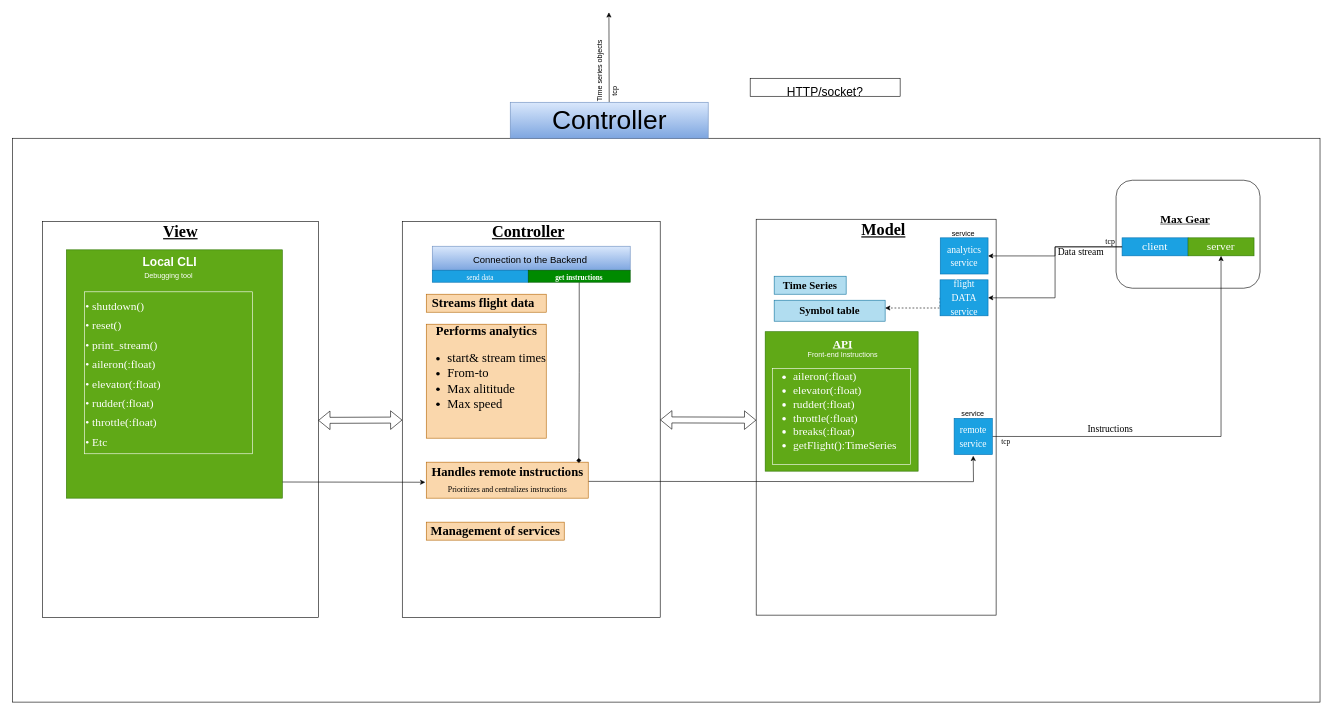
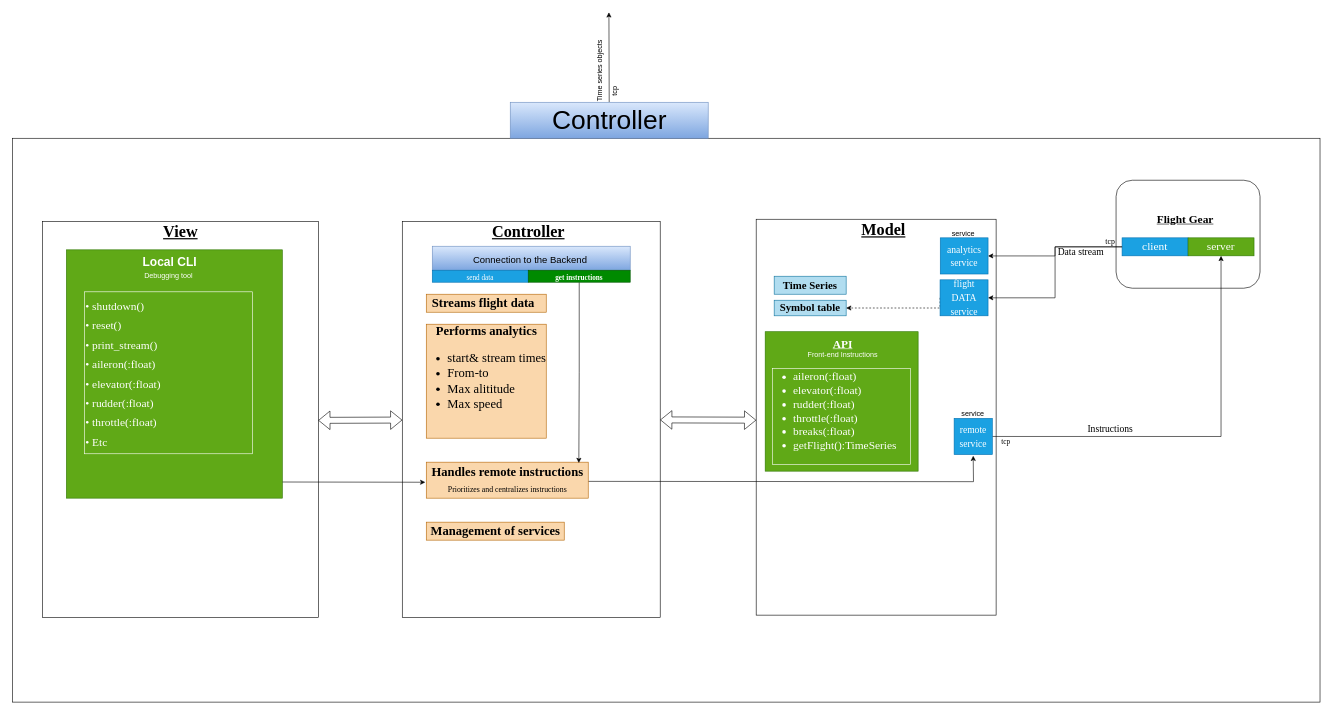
(825, 87) -> none
(1186, 220) -> (1186, 220)
(830, 311) -> (810, 308)
(579, 457) -> (579, 457)
